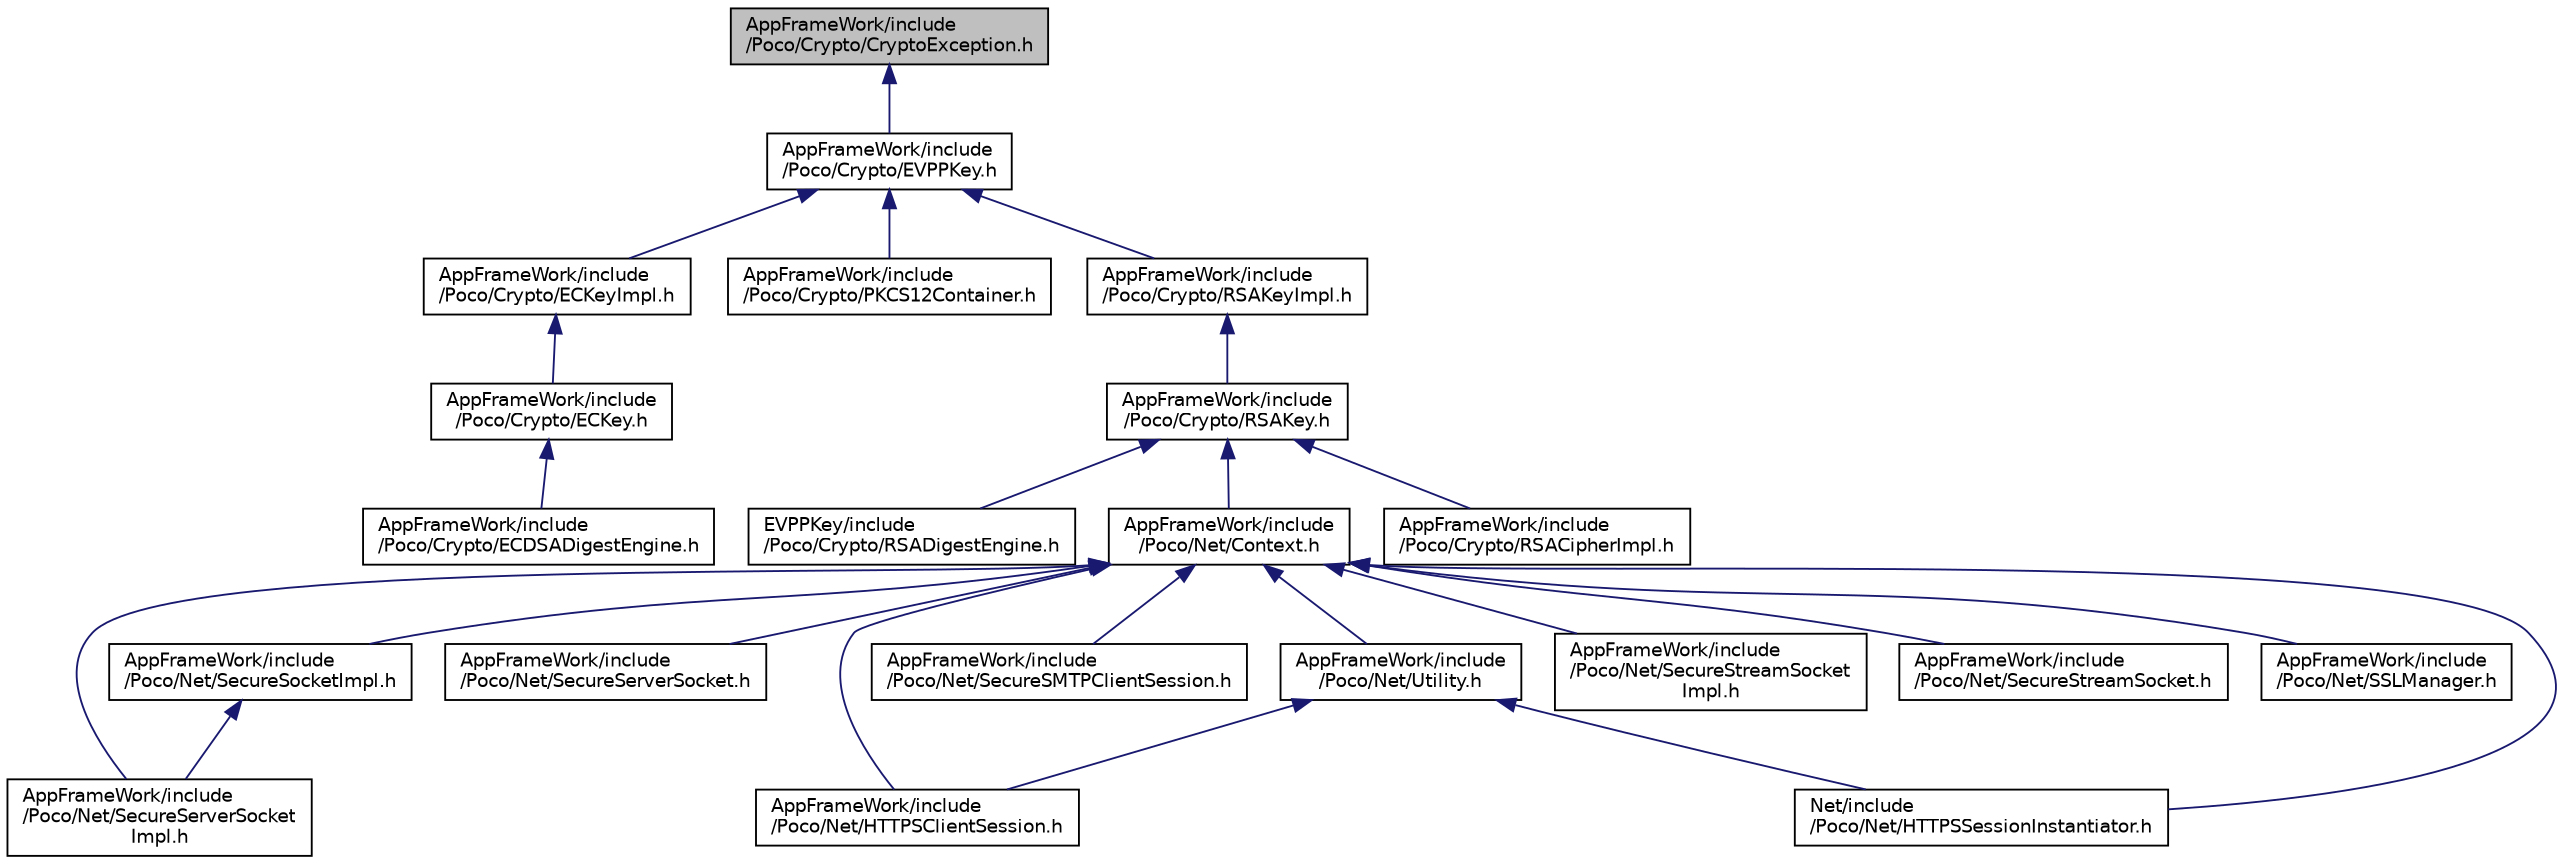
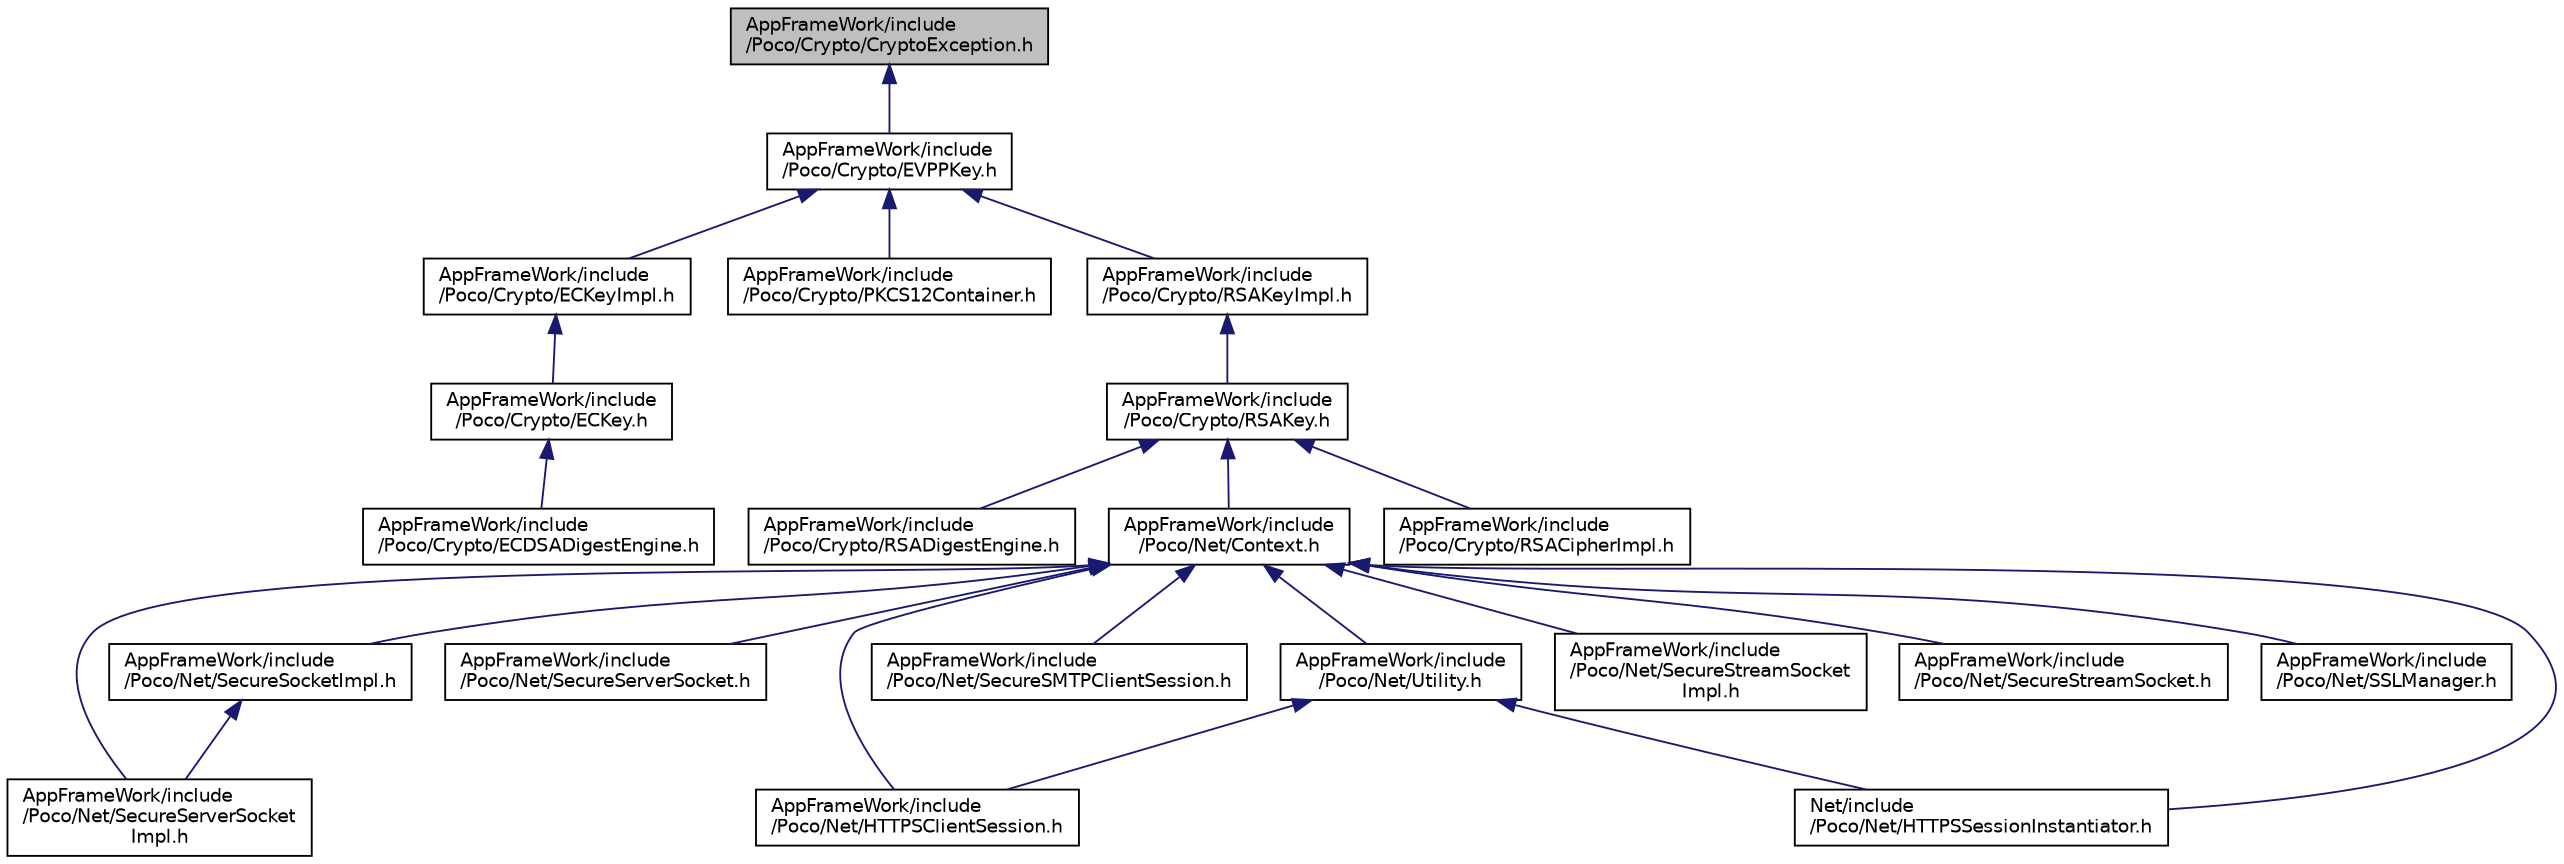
(912, 537) -> (912, 537)
